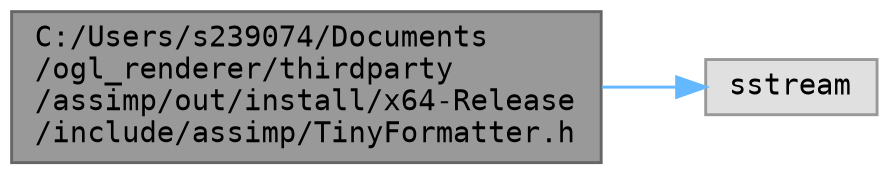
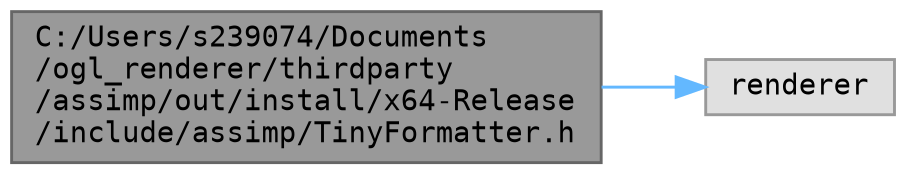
(791, 87) -> (800, 87)
